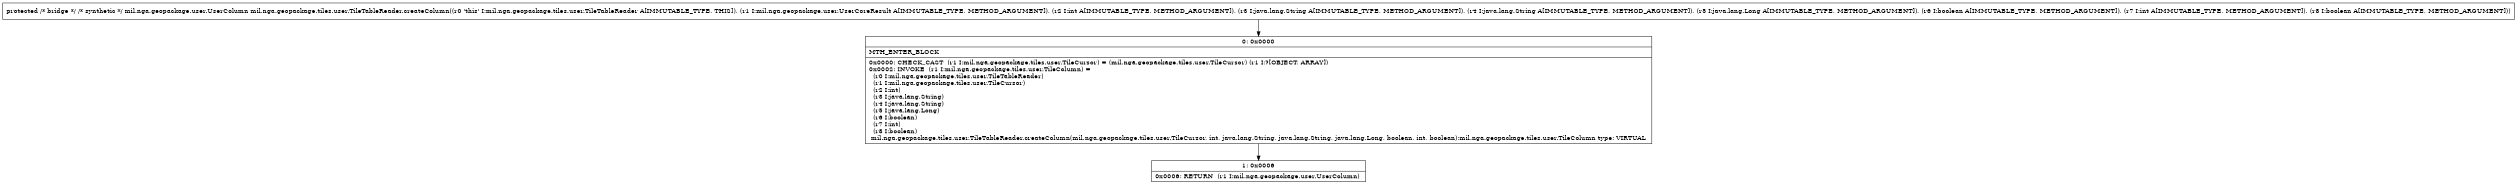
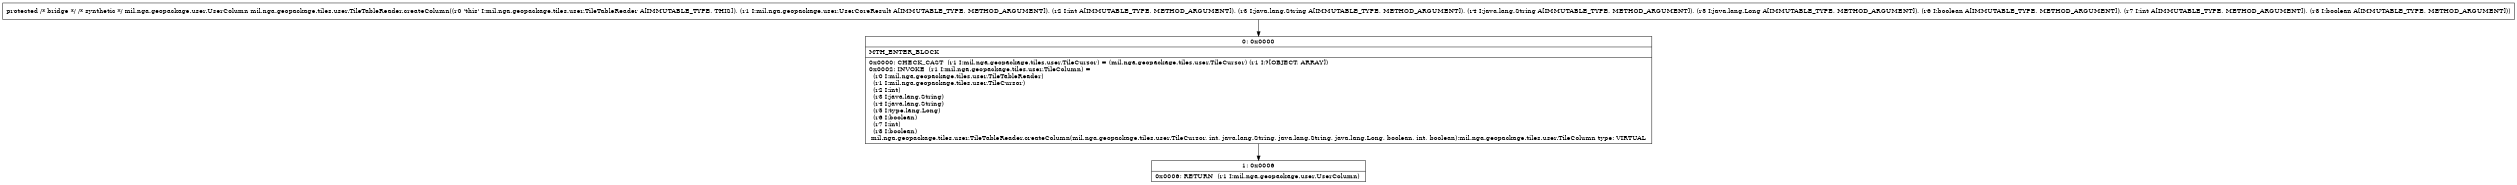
(904, 111) -> (905, 111)
